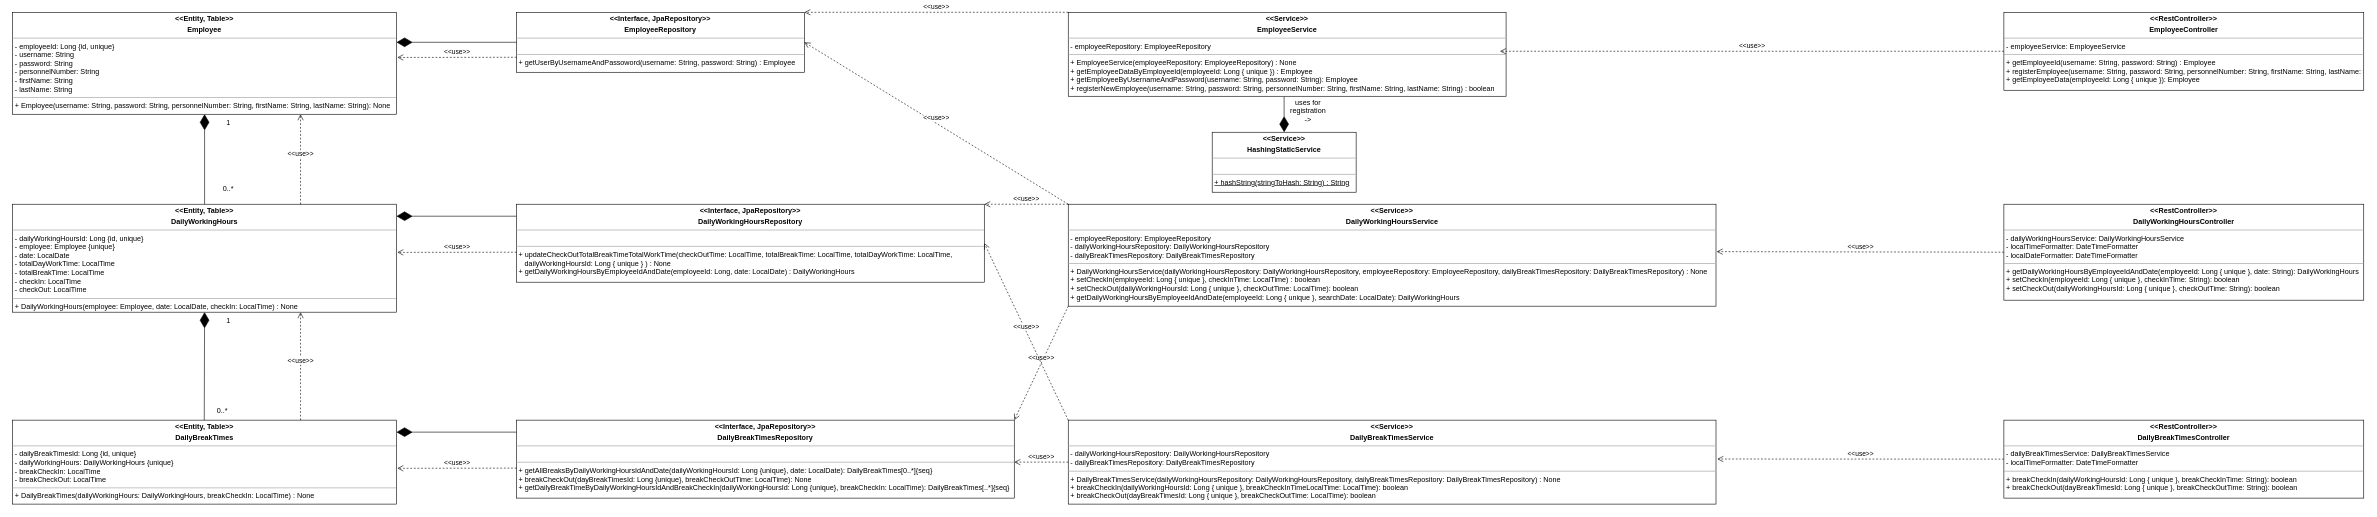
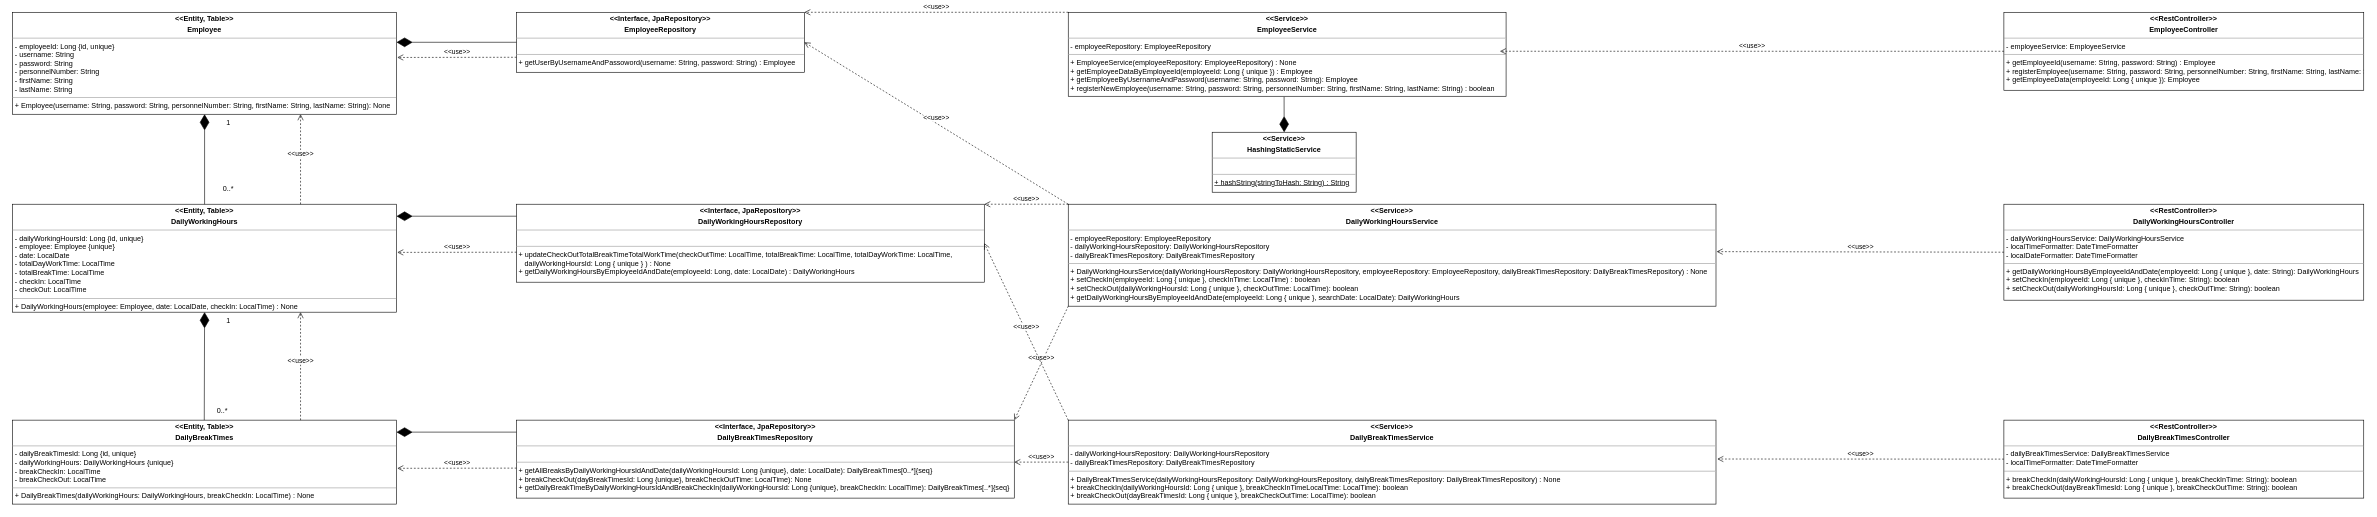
(1308, 111) -> none
